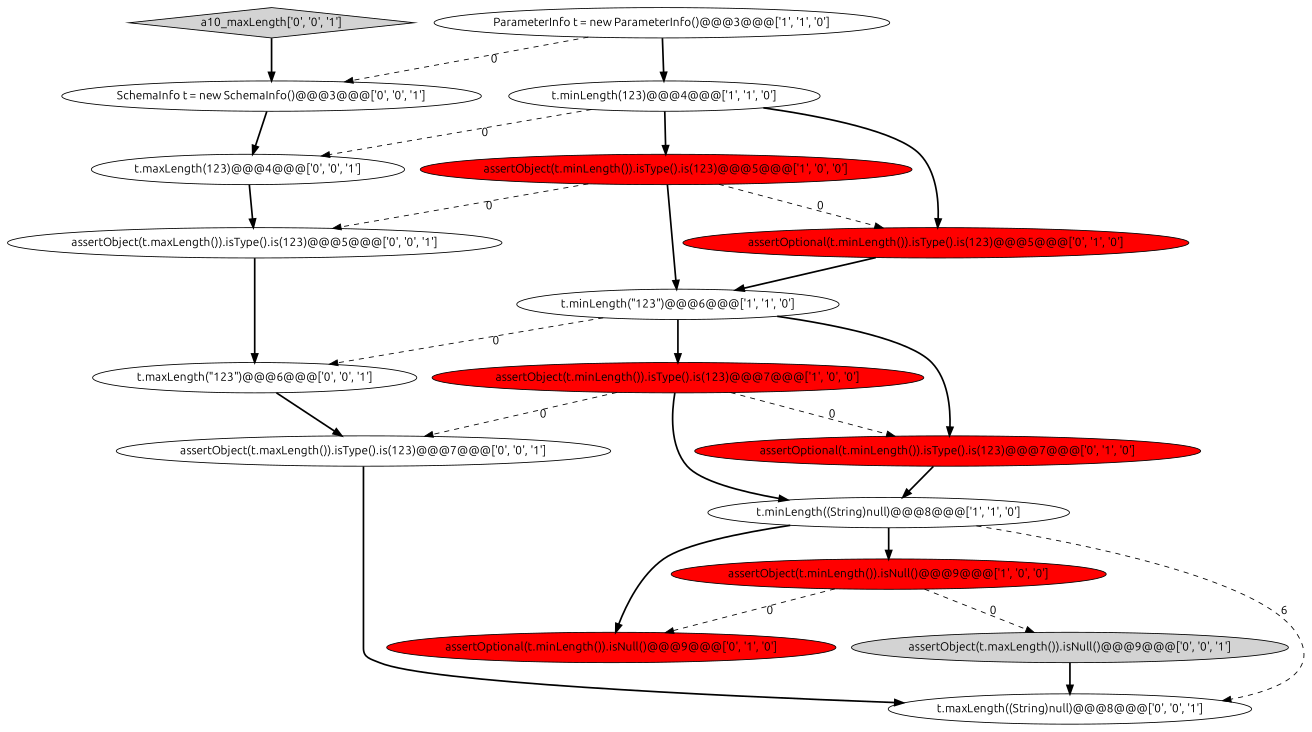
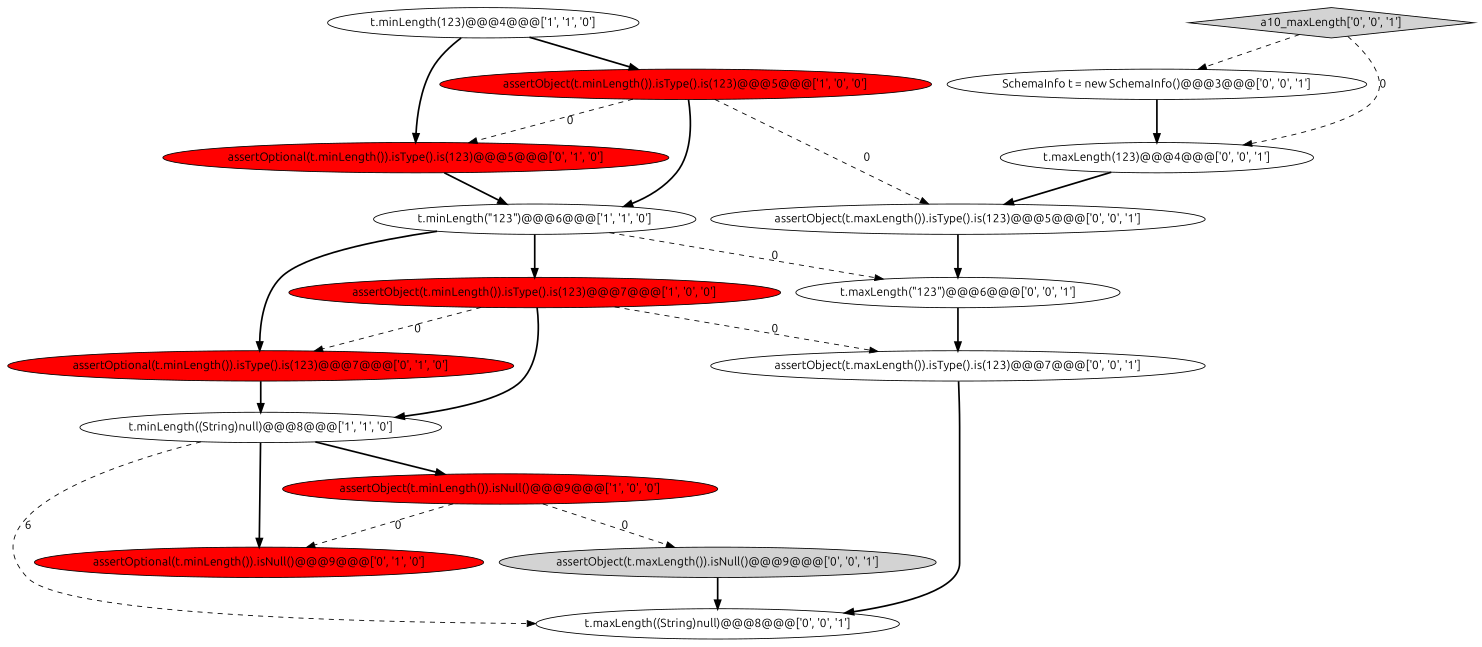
(662, 23) -> none
(272, 55) -> (1253, 51)
(461, 132) -> (1351, 116)
